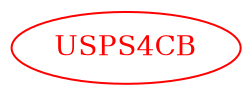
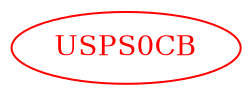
(126, 48) -> (126, 48)
